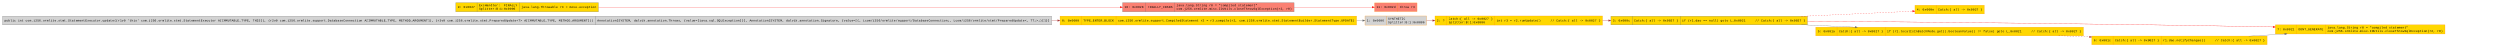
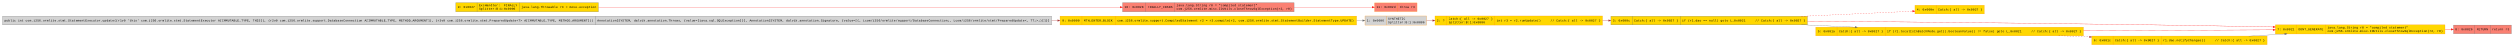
(1099, 20) -> (1098, 20)
none -> (2482, 29)
none -> (2178, 30)
